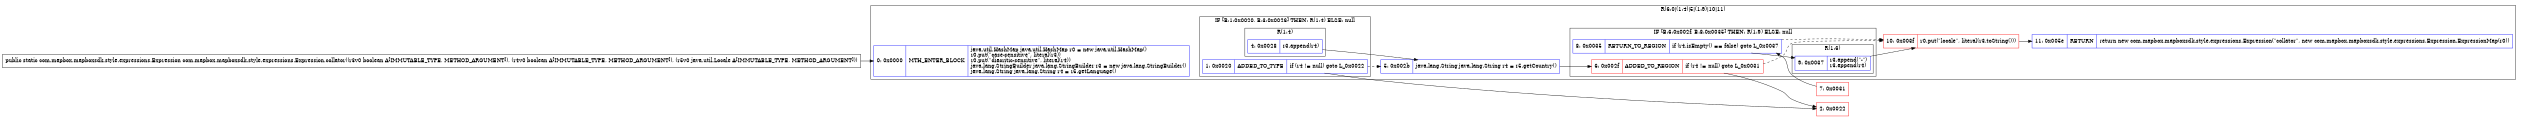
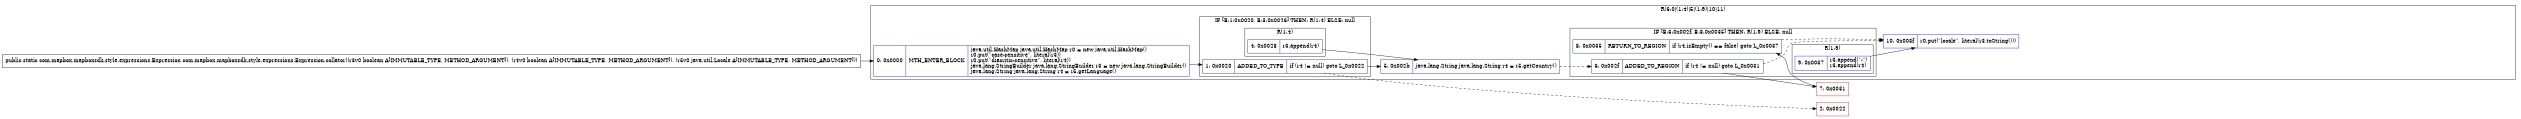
(1951, 41) -> (1951, 41)
(2272, 41) -> none
(1833, 49) -> (1833, 49)
(1771, 55) -> none
none -> (1194, 65)
(1373, 66) -> (1373, 66)
(1574, 66) -> (1574, 66)
(1677, 66) -> (1677, 66)
(1770, 86) -> (1781, 82)
(1568, 96) -> (1568, 96)
